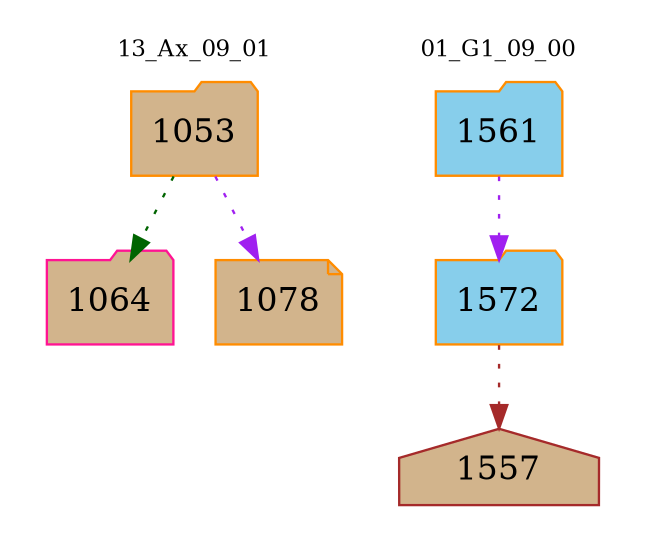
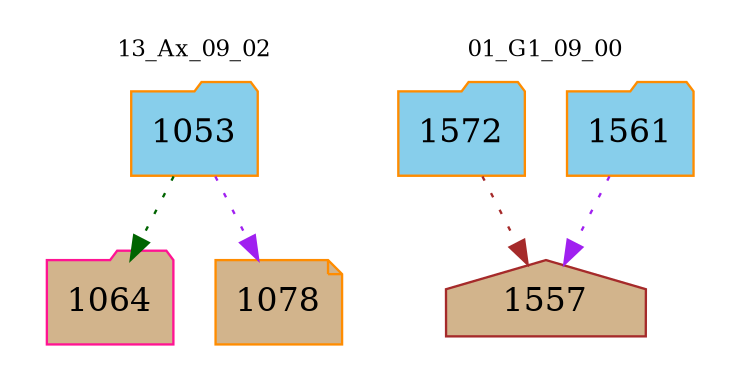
(194, 50) -> (194, 50)
(194, 134) -> (194, 134)
(499, 206) -> (592, 210)
